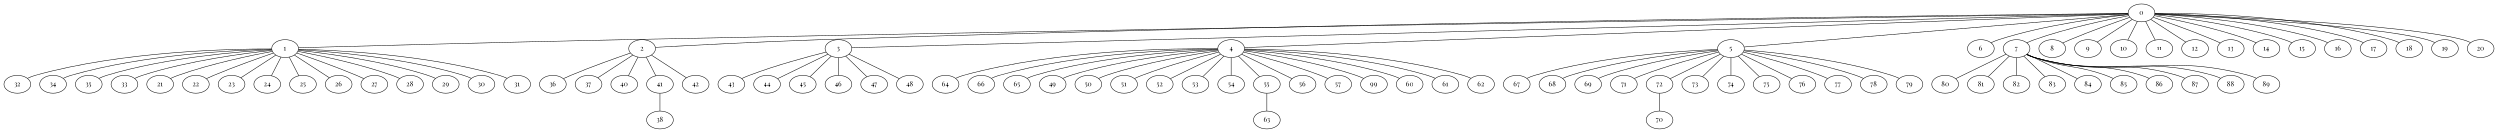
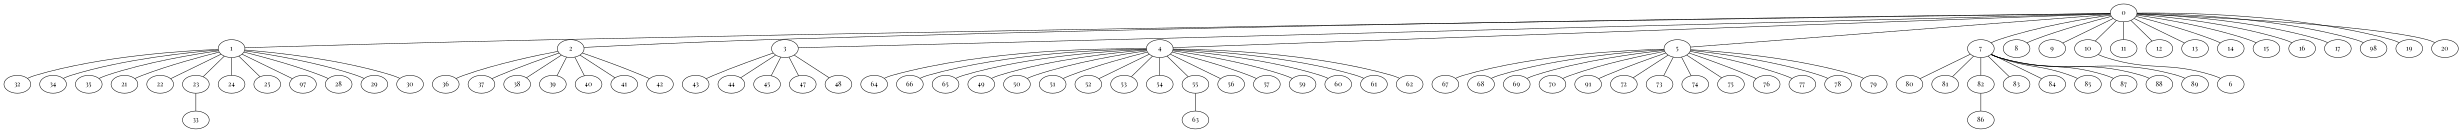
(2059, 25) -> (2159, 66)
(2409, 49) -> (2374, 49)
(202, 61) -> (196, 102)
(2088, 66) -> (1981, 102)
(339, 84) -> none
(374, 84) -> (303, 84)
(517, 84) -> none
none -> (553, 84)
(838, 84) -> none
(1374, 84) -> (1303, 84)
(1624, 84) -> (1588, 84)
(660, 102) -> (544, 66)
(1660, 102) -> (1613, 63)
